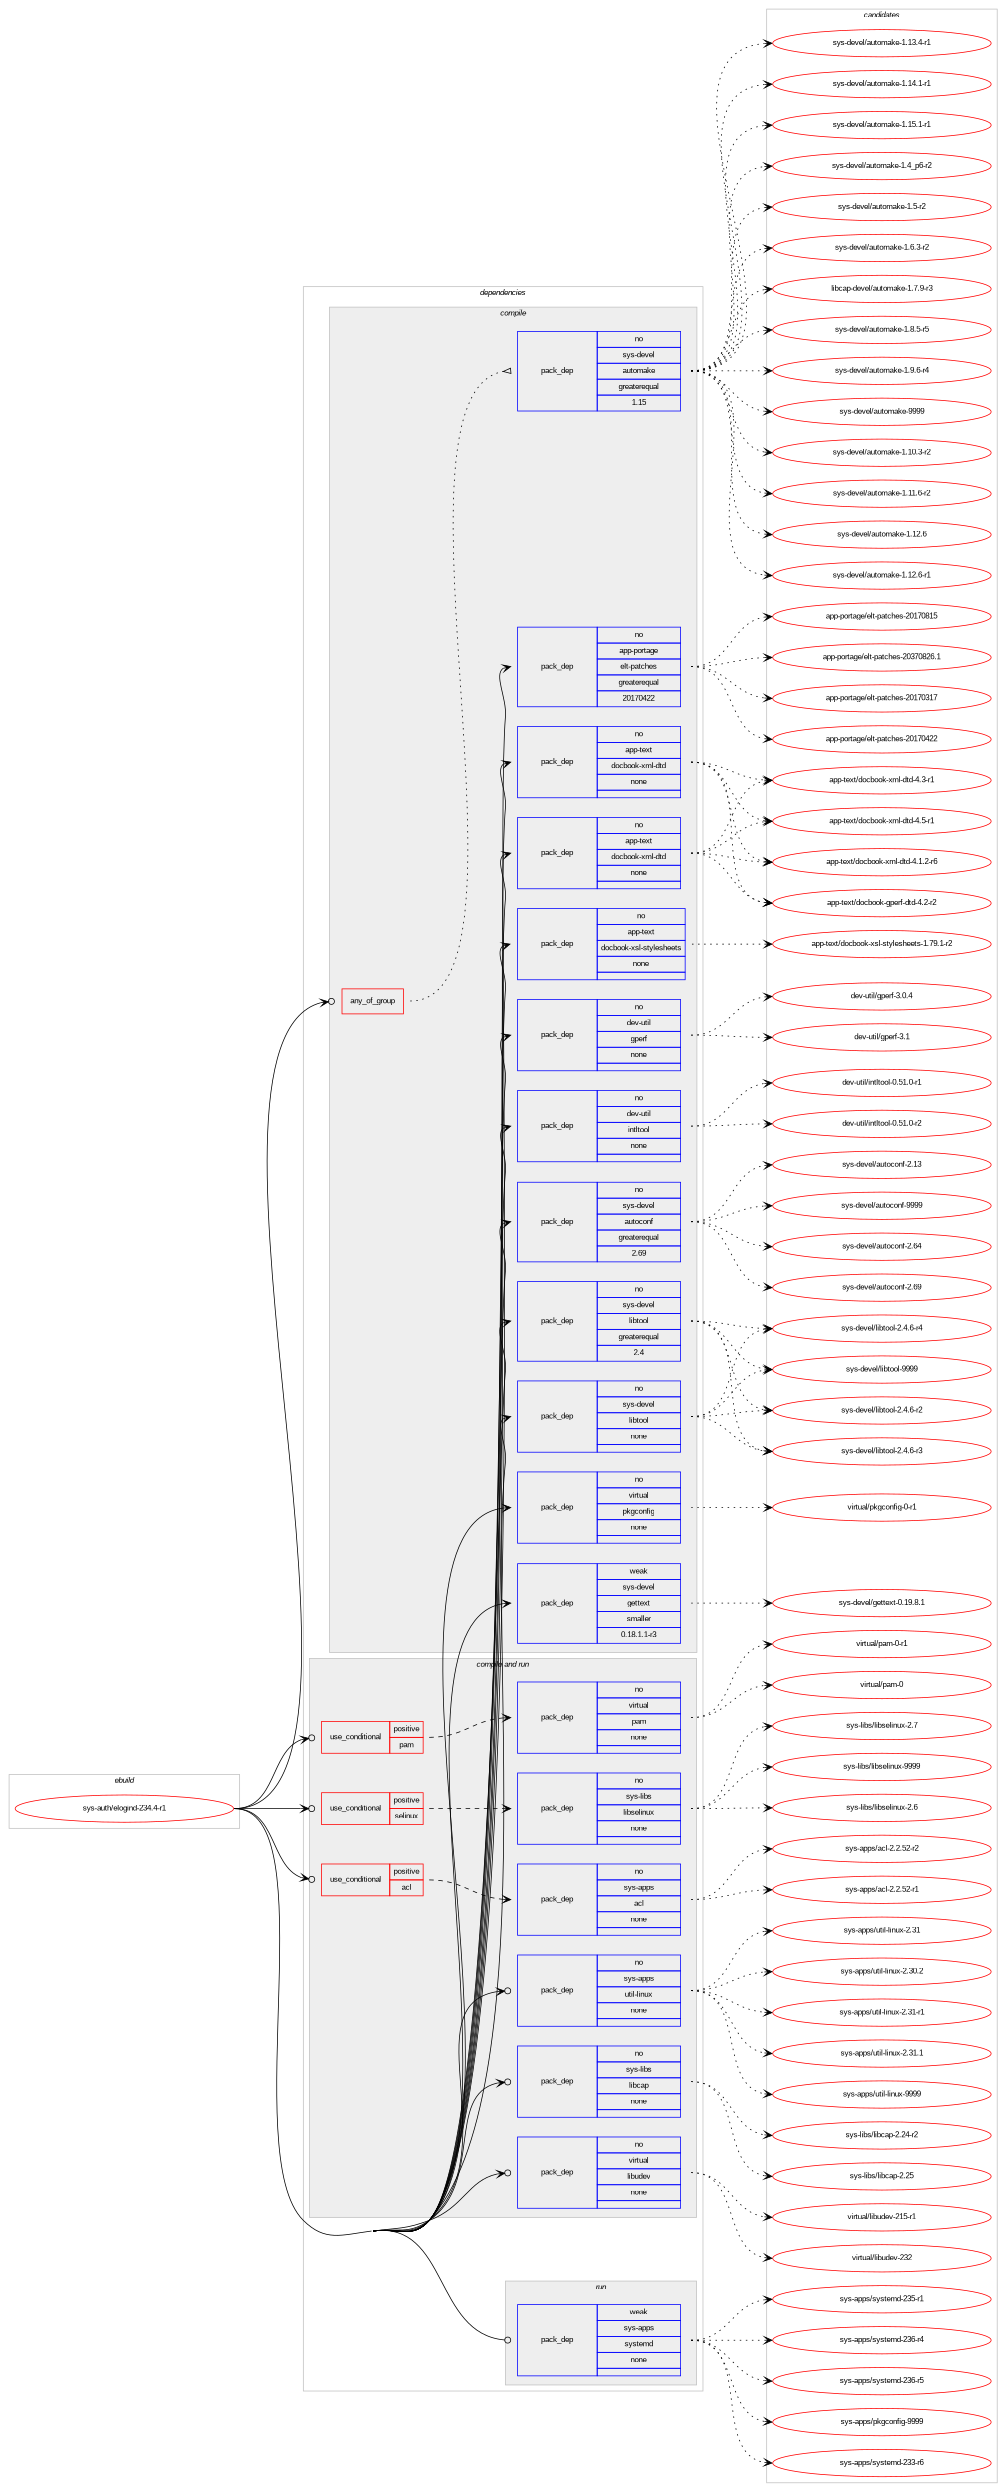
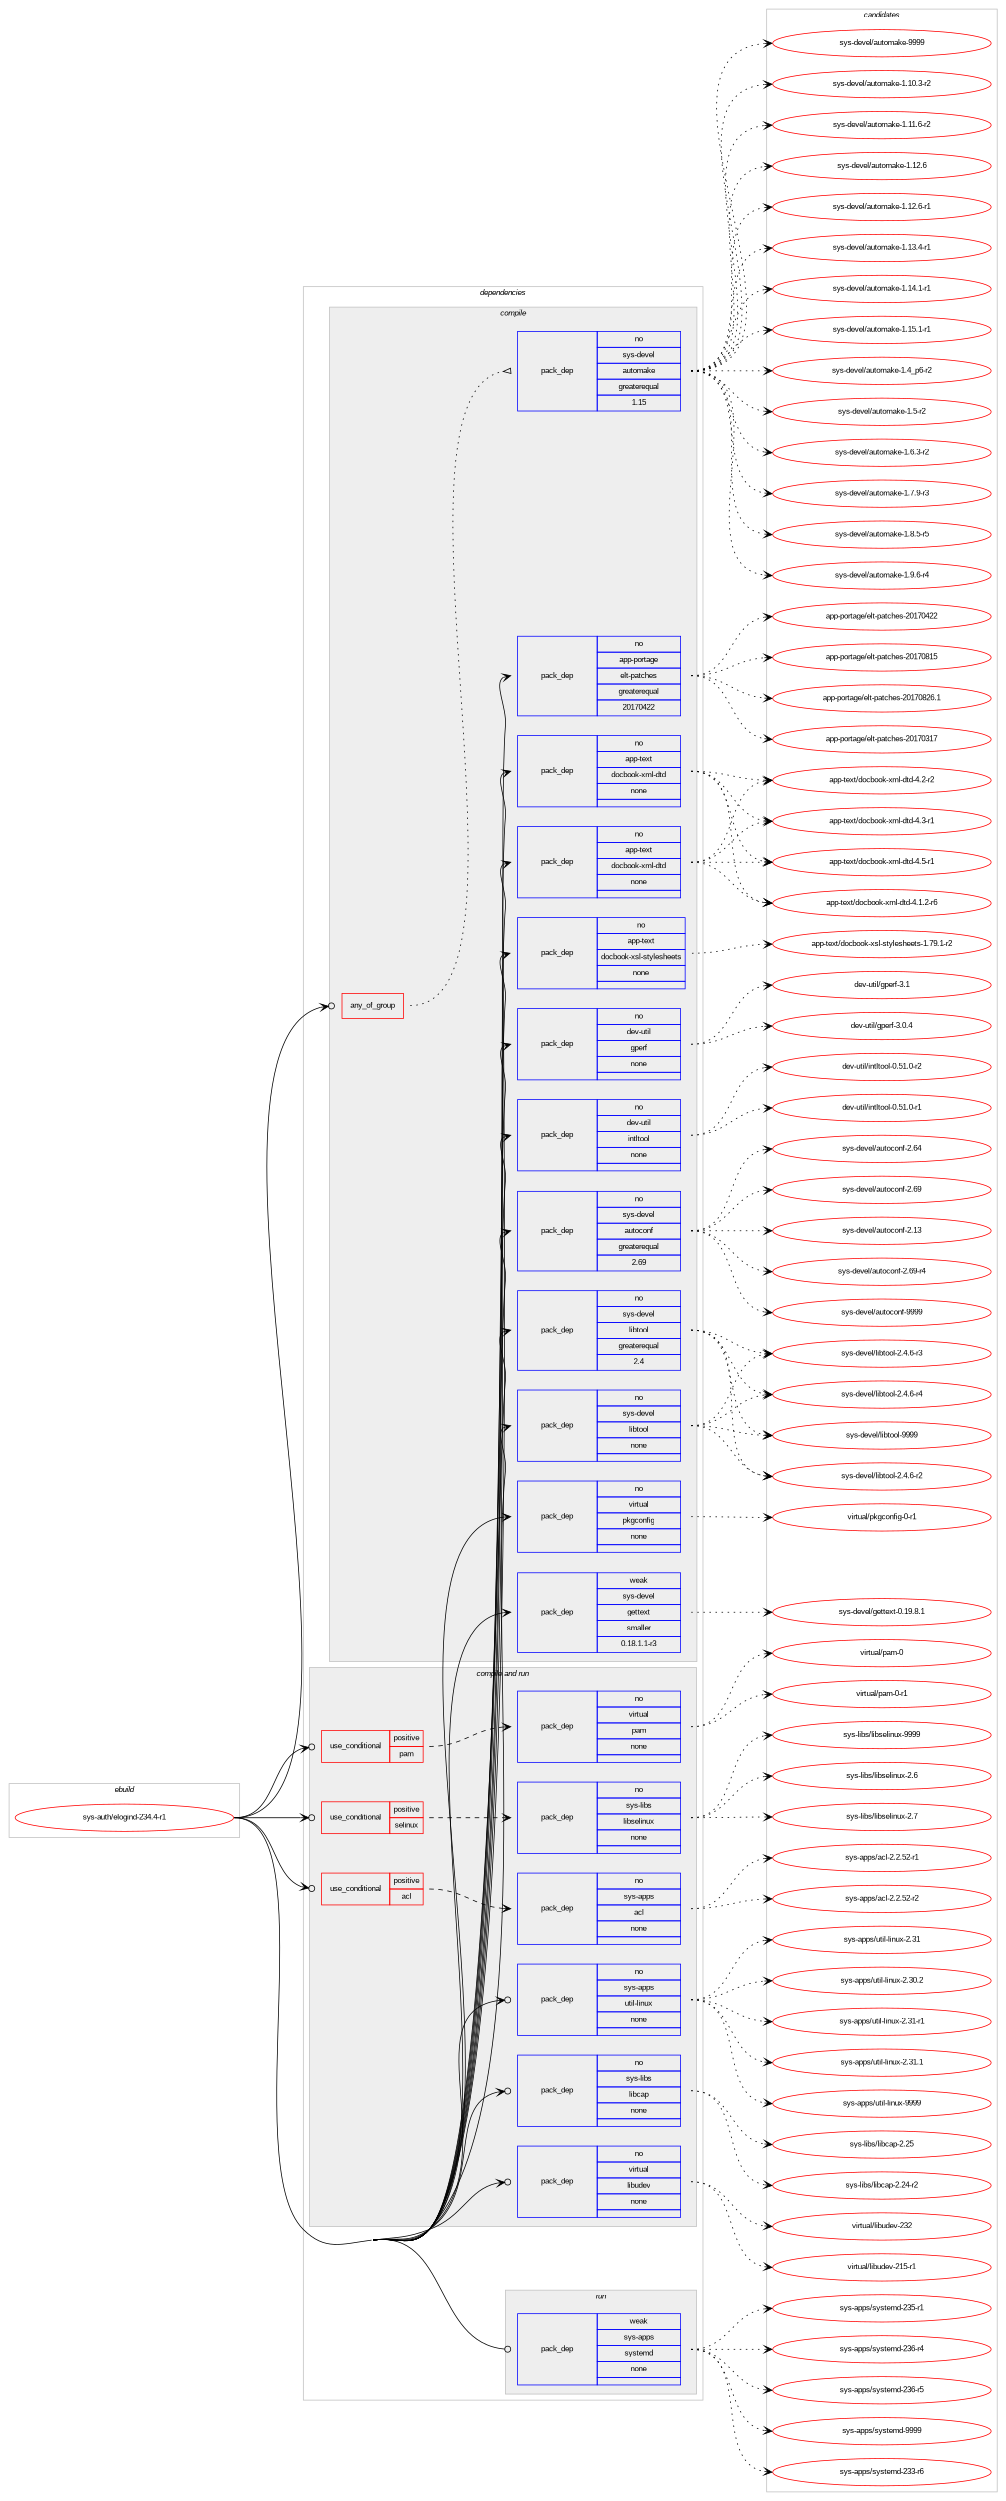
(882, 289) -> (882, 494)
(882, 657) -> (882, 698)
(882, 903) -> (882, 780)
none -> (882, 1272)
(882, 2422) -> (882, 2431)
